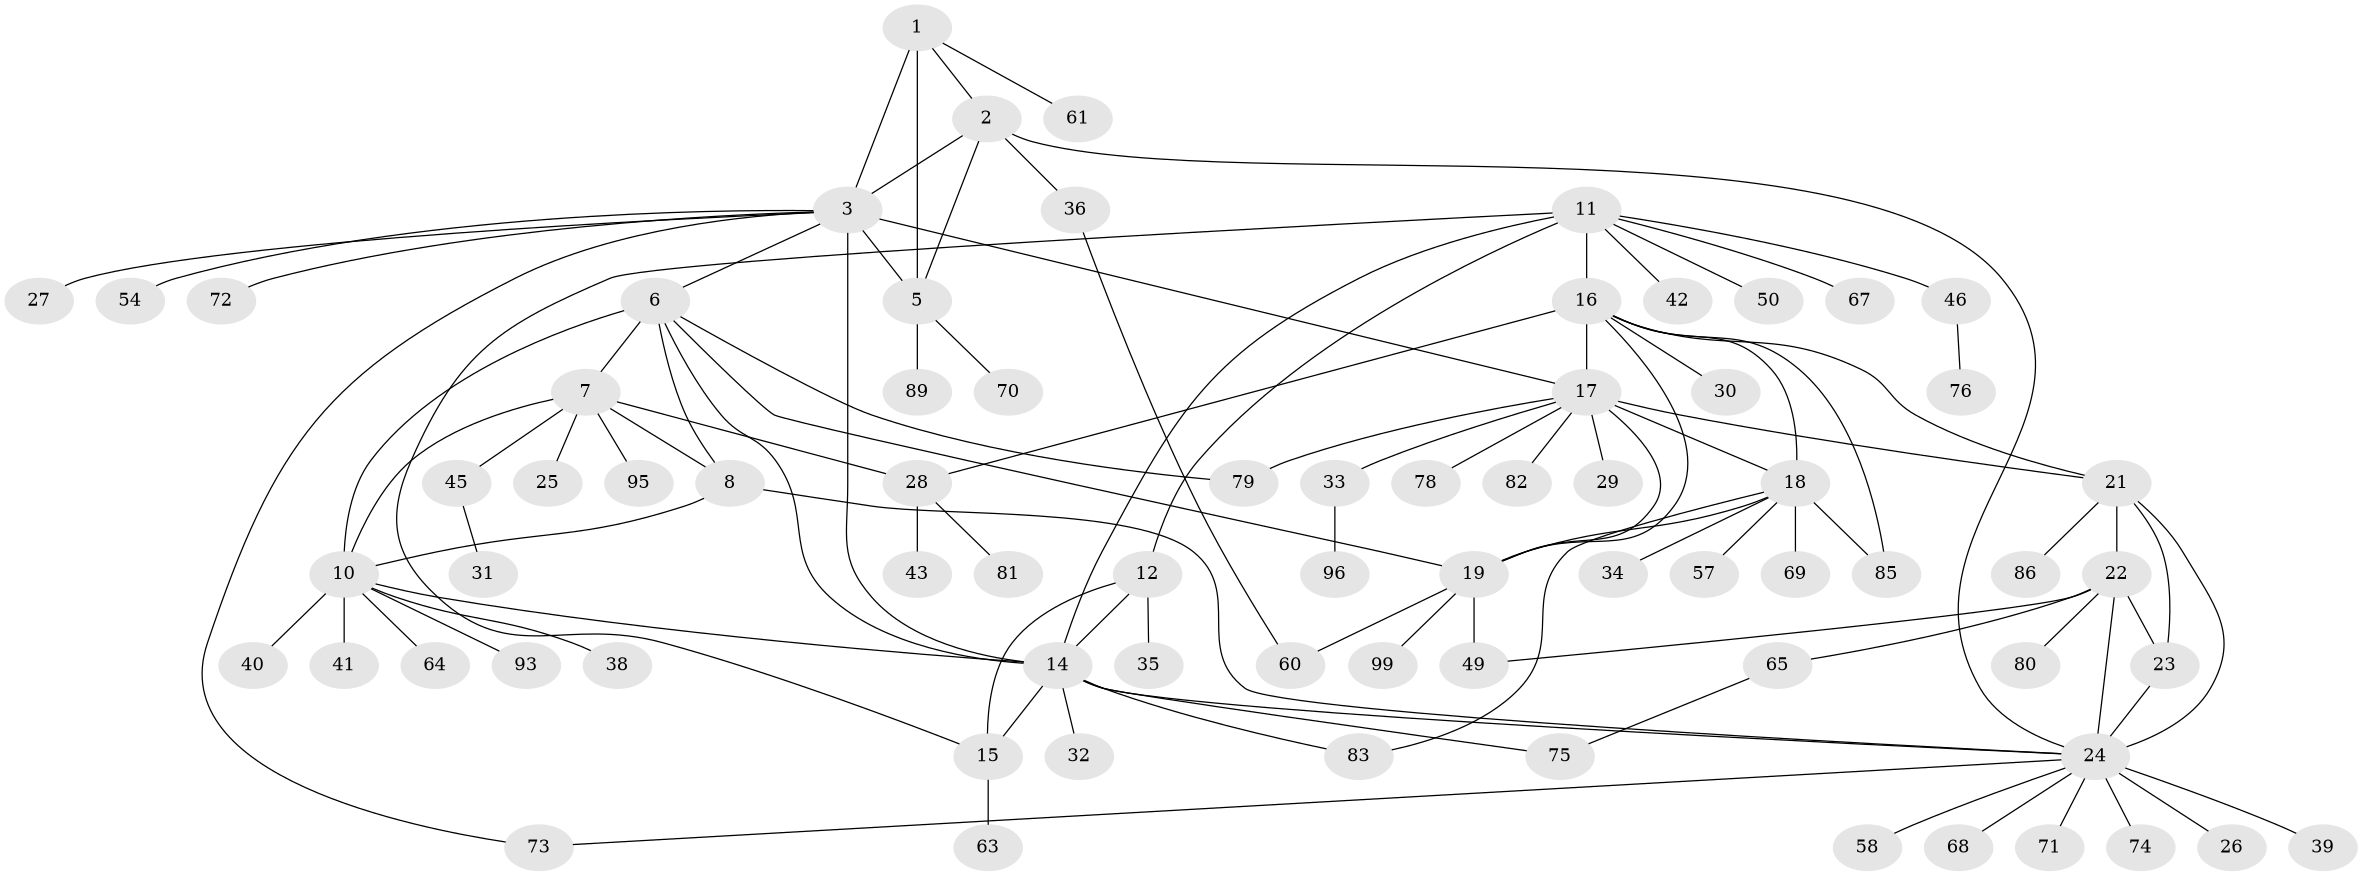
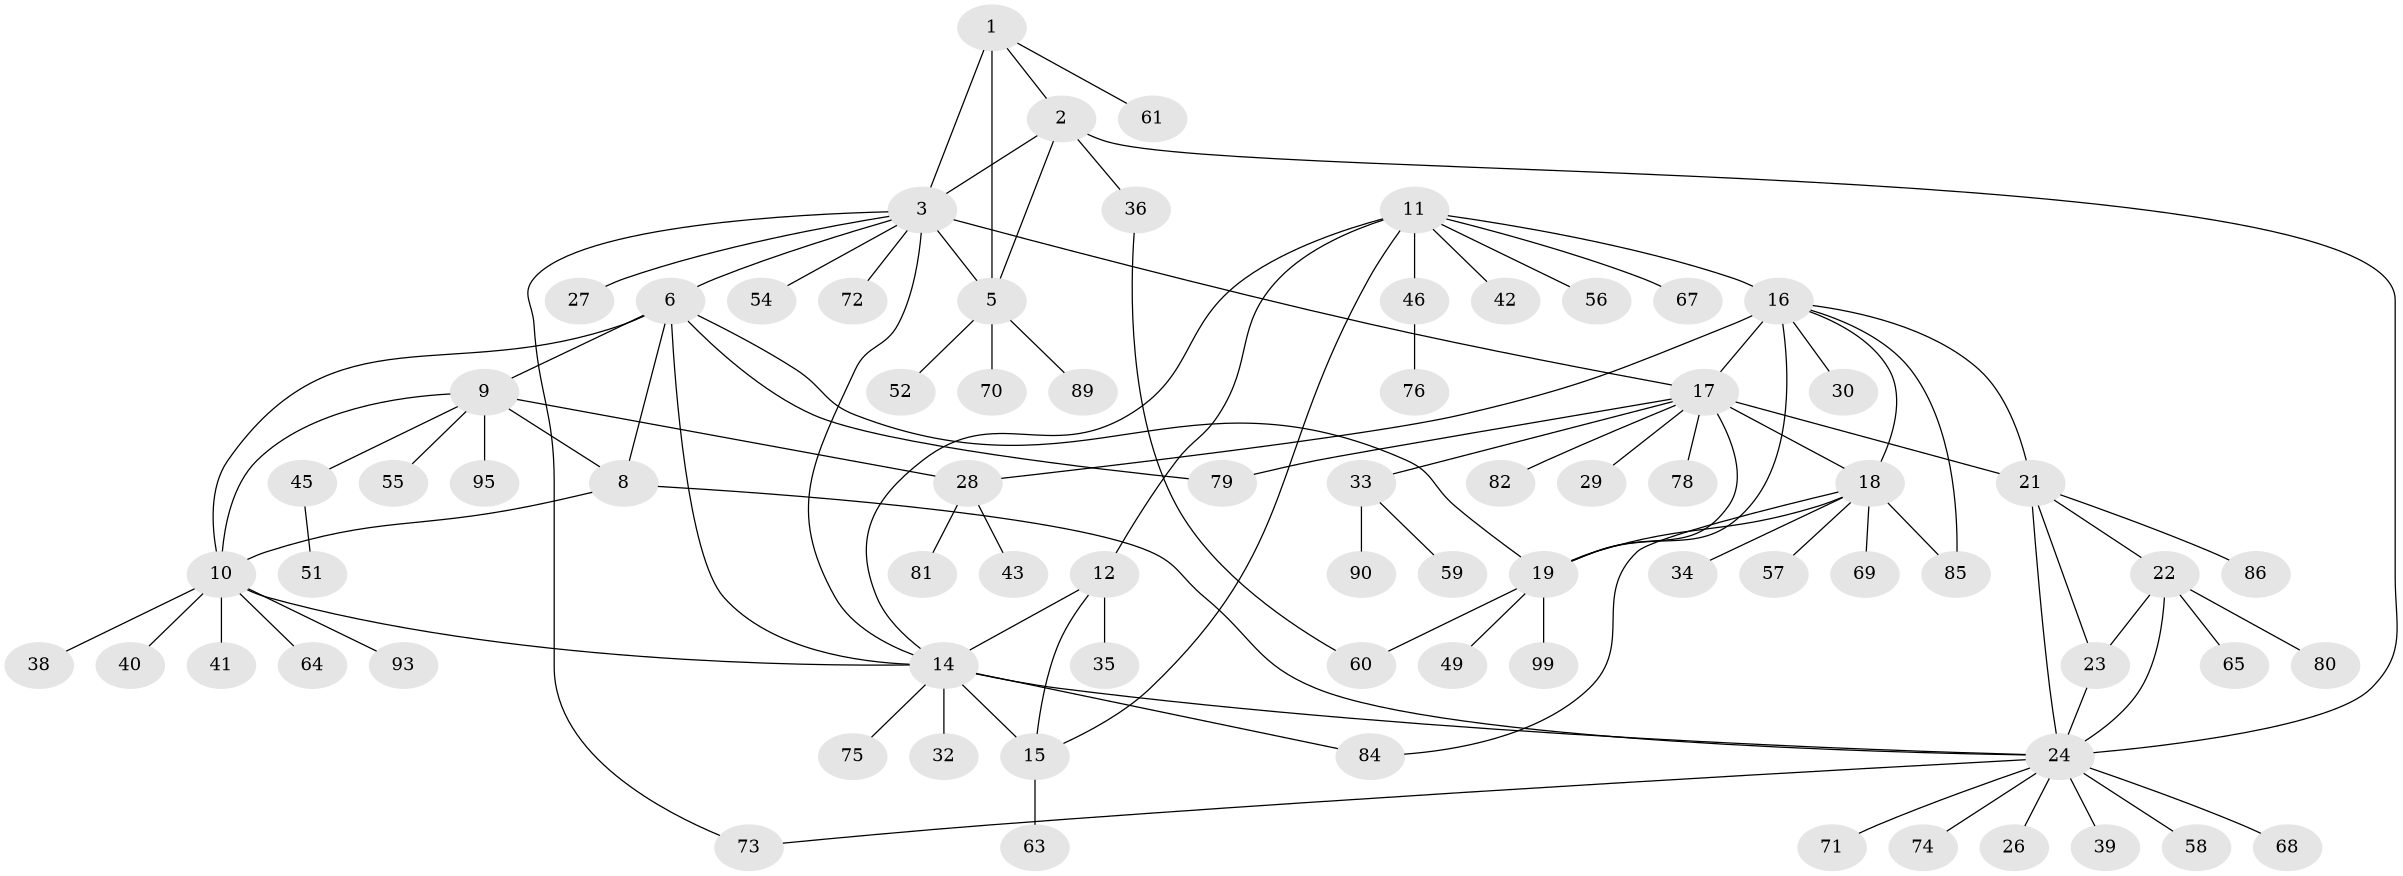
(1769, 301) -> (1597, 301)
(586, 392) -> (485, 392)
none -> (901, 392)
(548, 483) -> (394, 483)
(483, 574) -> (313, 574)
(1335, 574) -> (1361, 574)
none -> (1453, 574)
(1800, 632) -> none
(1669, 711) -> none
(1359, 757) -> (1370, 757)
